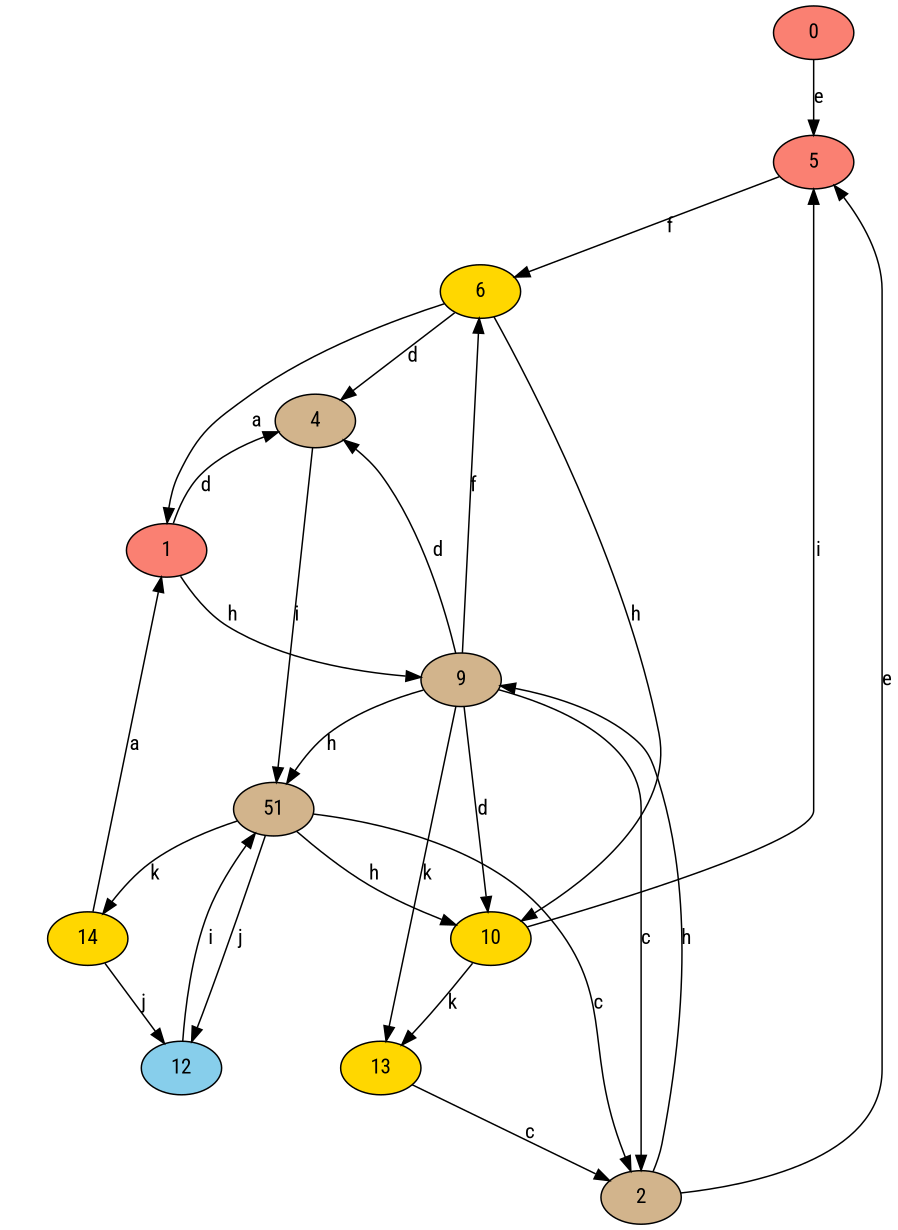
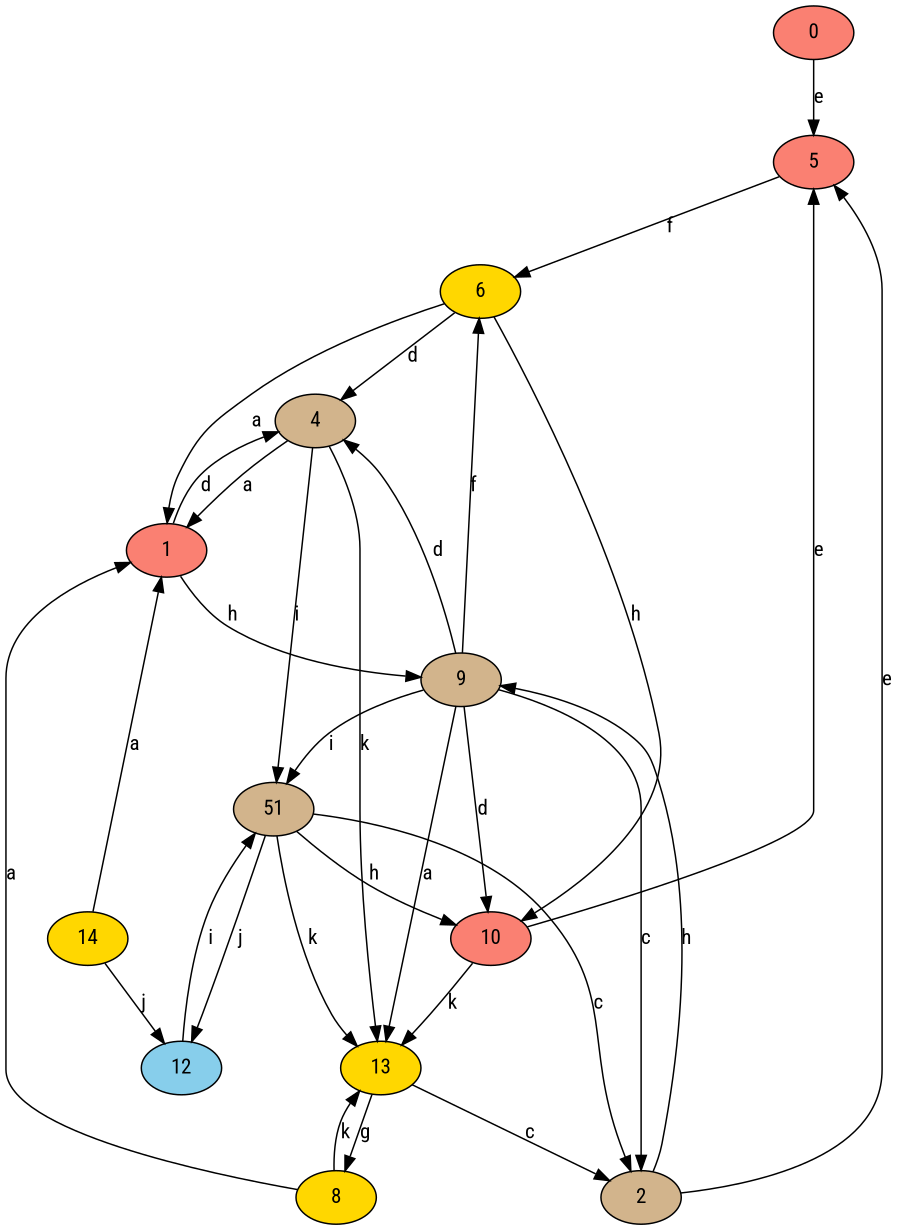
none -> (241, 476)
(819, 550) -> (819, 550)
none -> (360, 734)
(332, 744) -> (332, 744)
(168, 851) -> (300, 940)
(428, 874) -> (428, 874)
(491, 939) -> (491, 939)
none -> (336, 1197)
